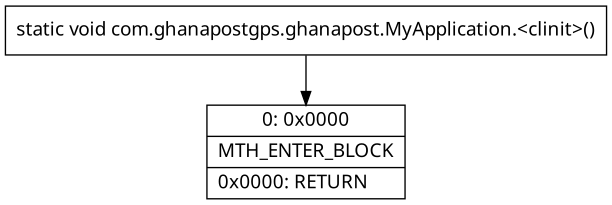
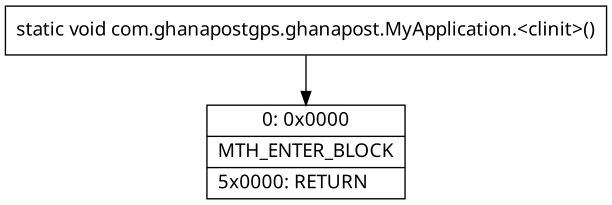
(301, 183) -> (301, 183)
